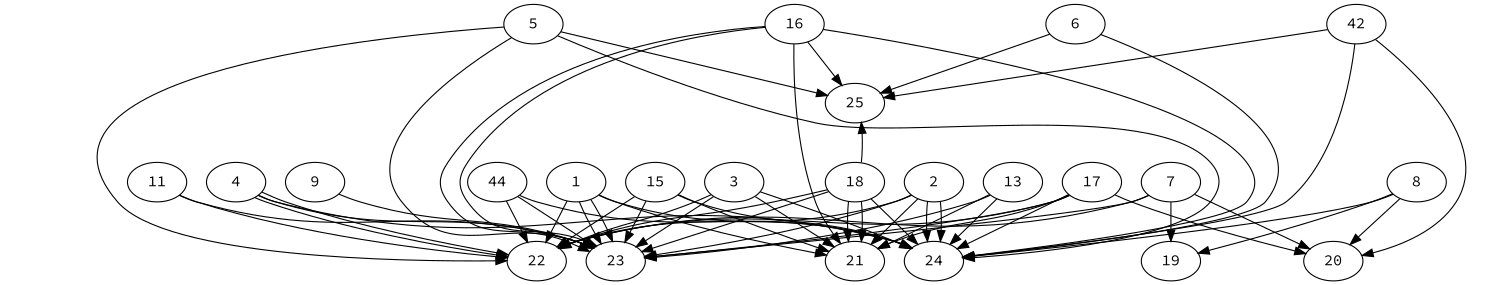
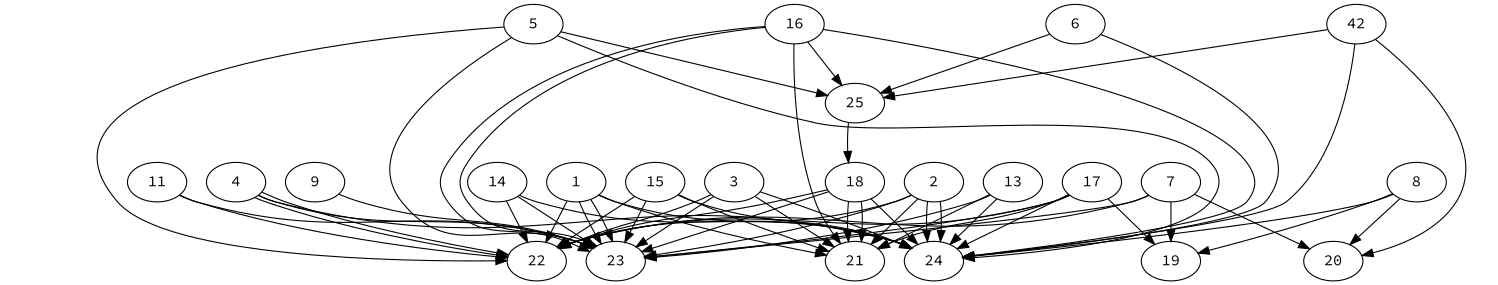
(862, 148) -> (848, 137)
(497, 182) -> (497, 182)
(1231, 234) -> (1127, 218)
